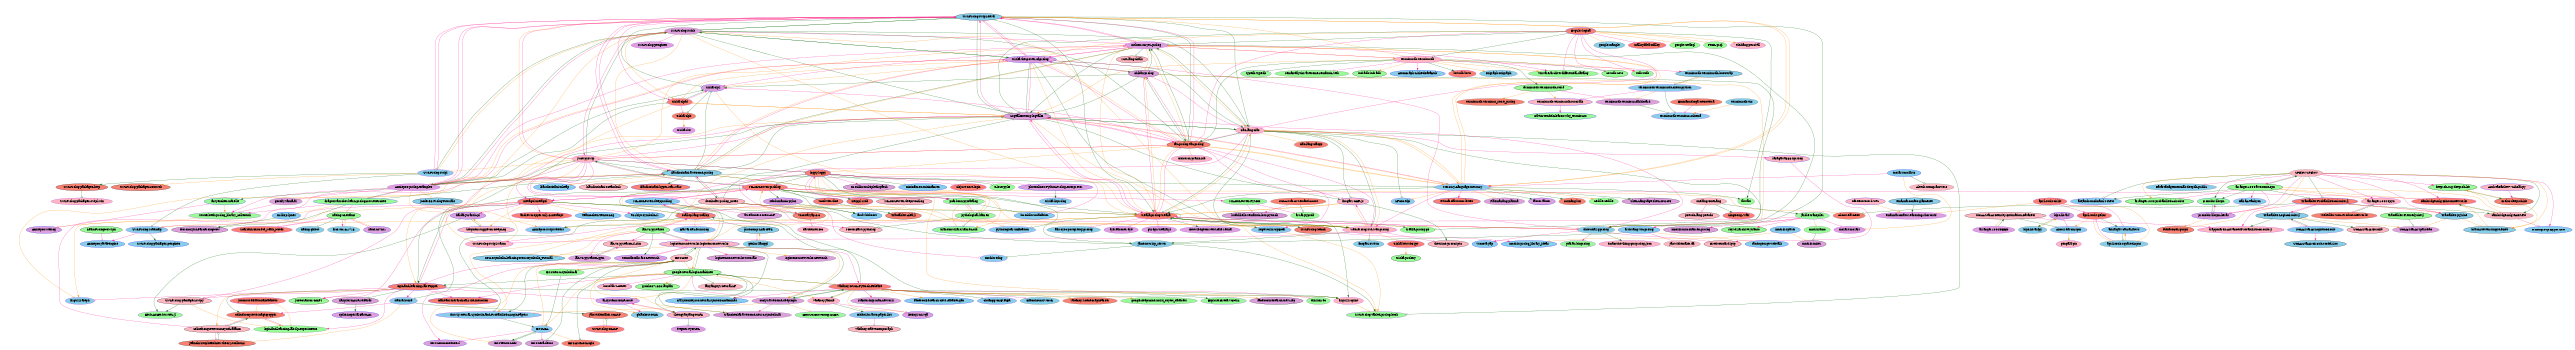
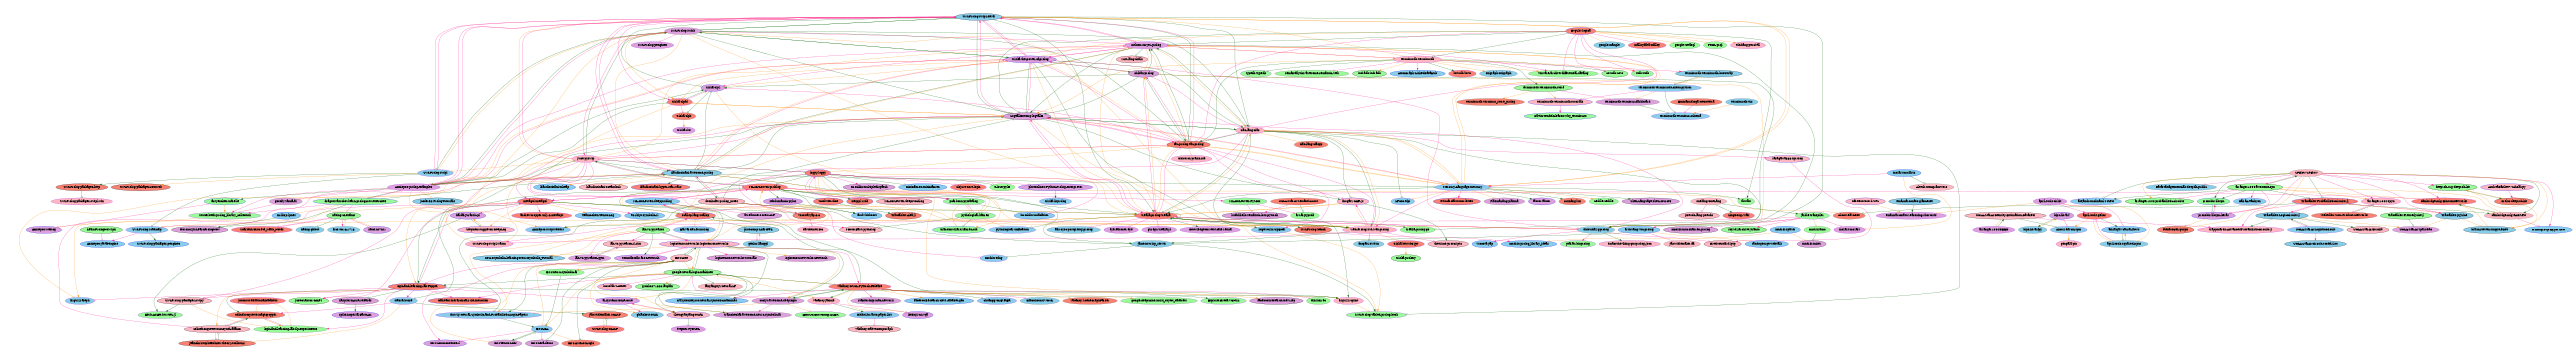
(2050, 201) -> (2050, 201)
